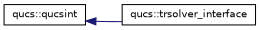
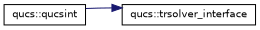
(109, 22) -> (99, 8)
